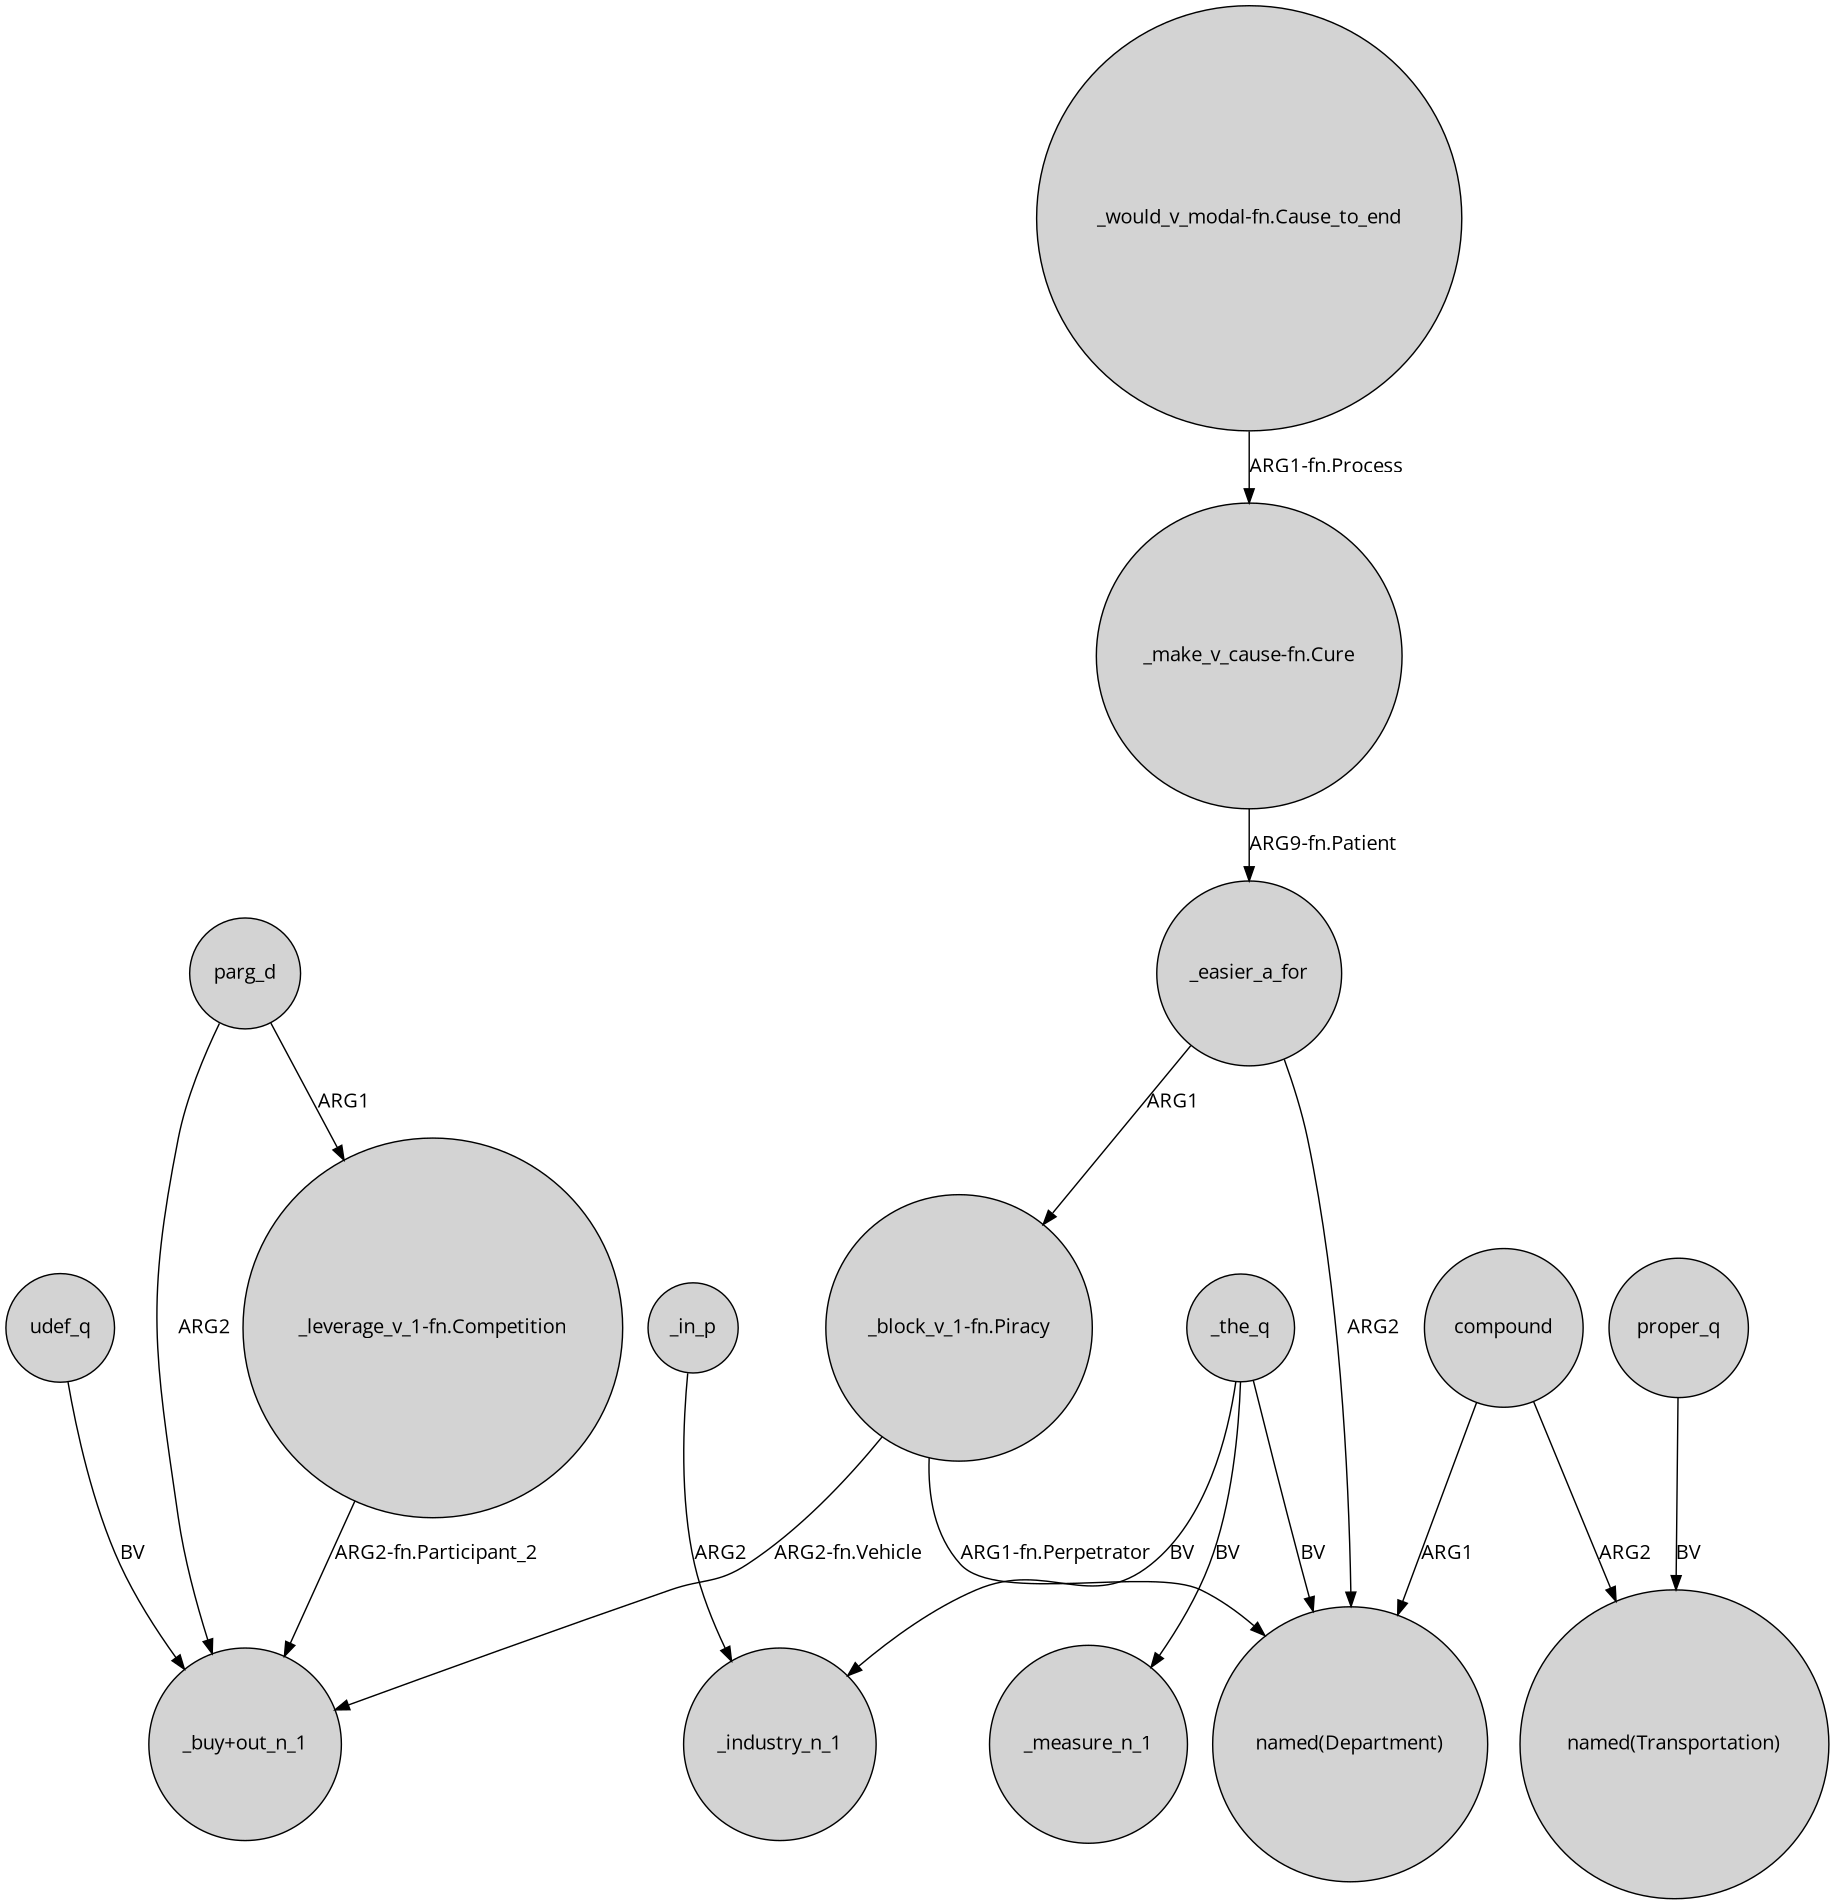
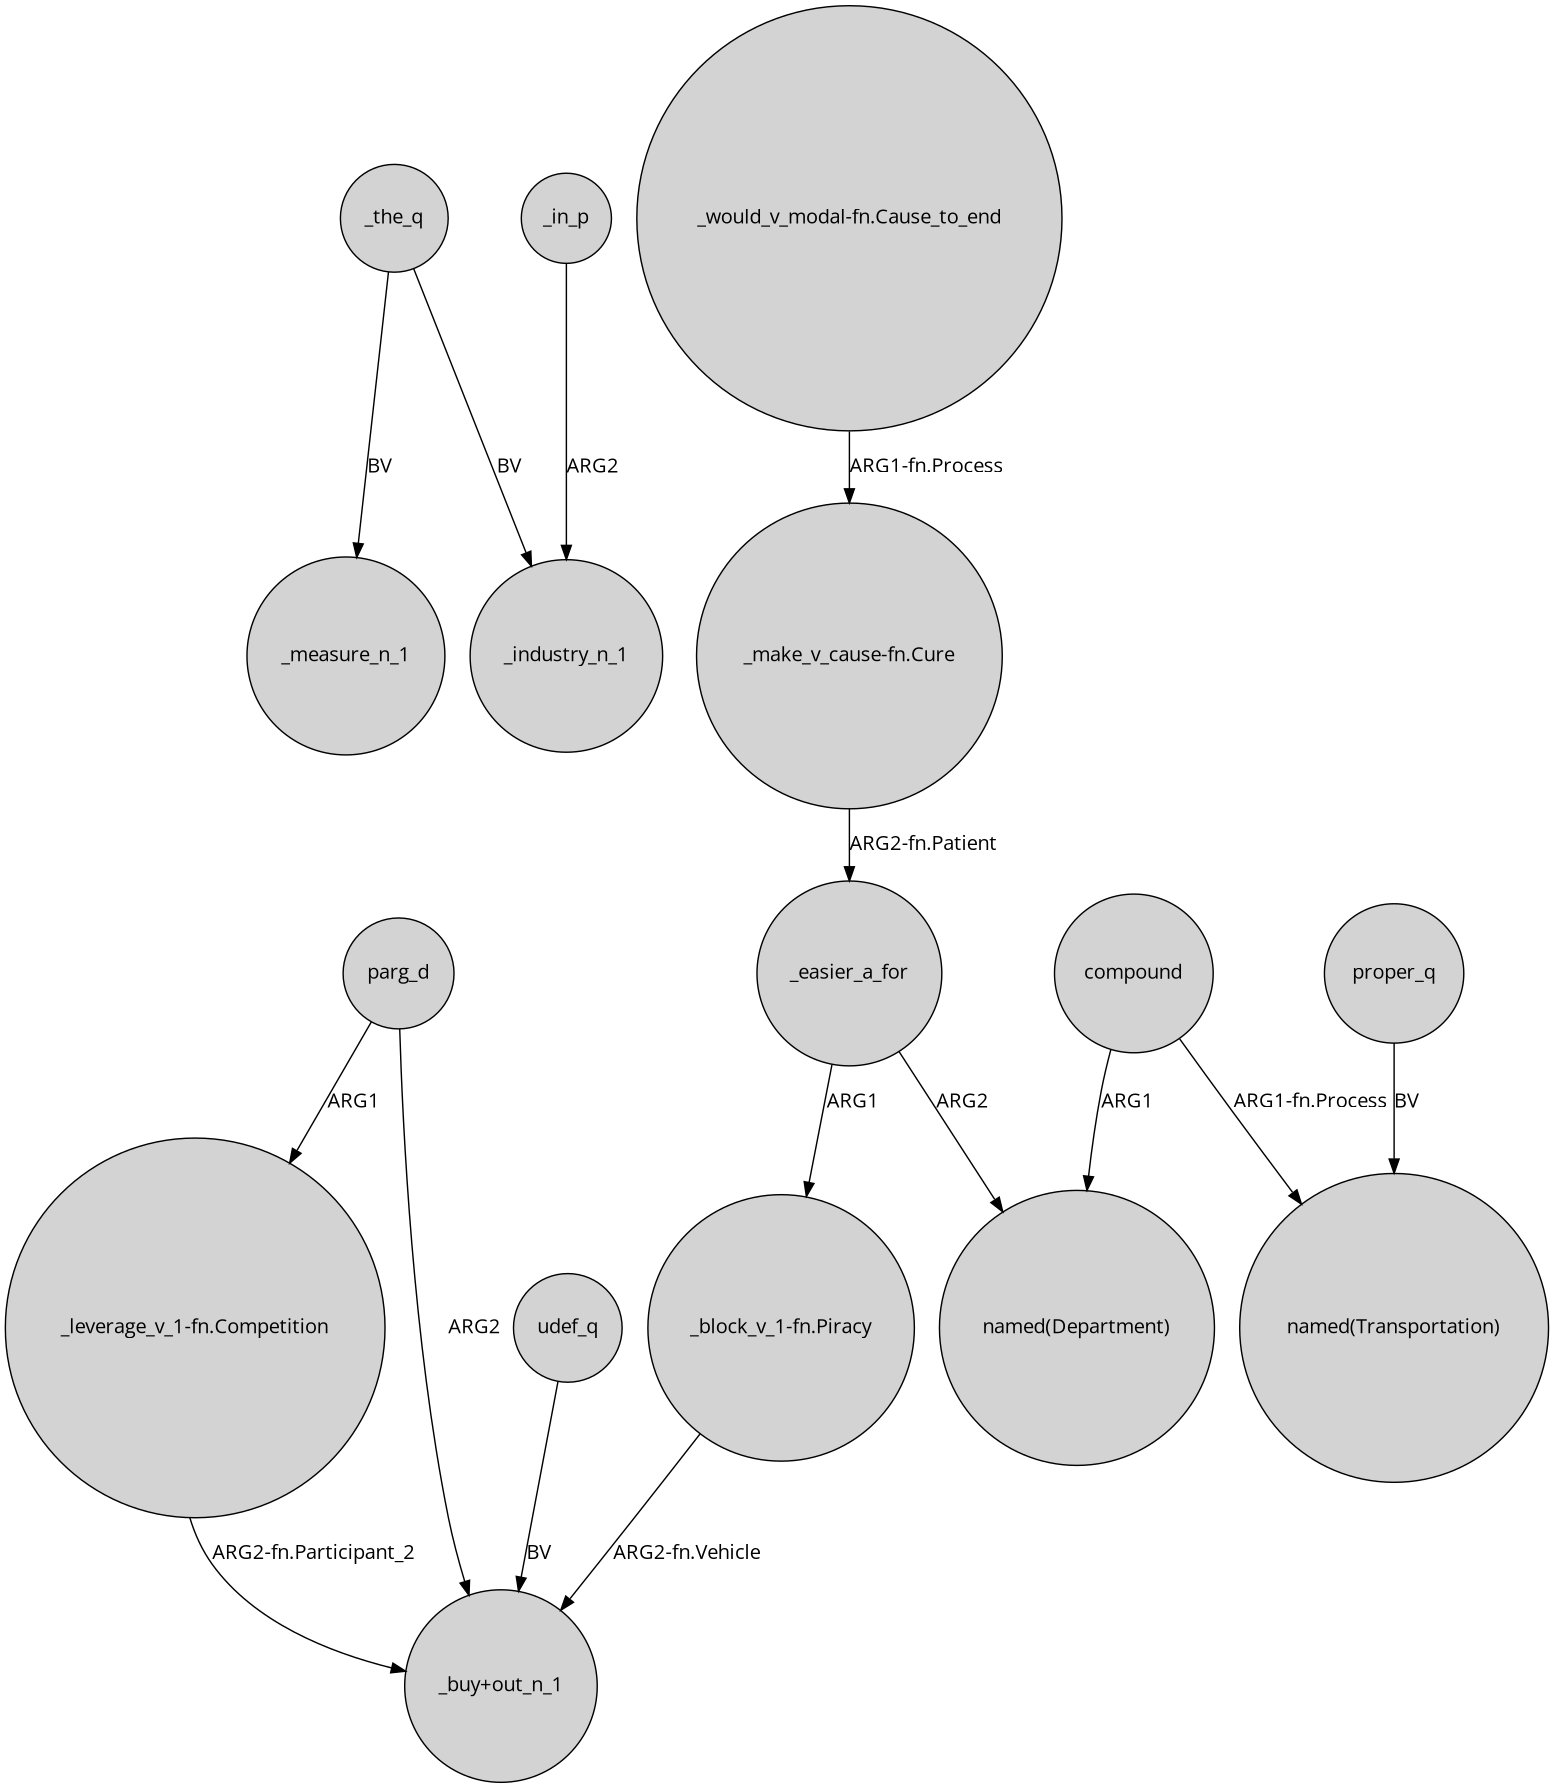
(1323, 845) -> (923, 845)
(1281, 1489) -> none
(1625, 1554) -> (1311, 1102)
(981, 1576) -> none
